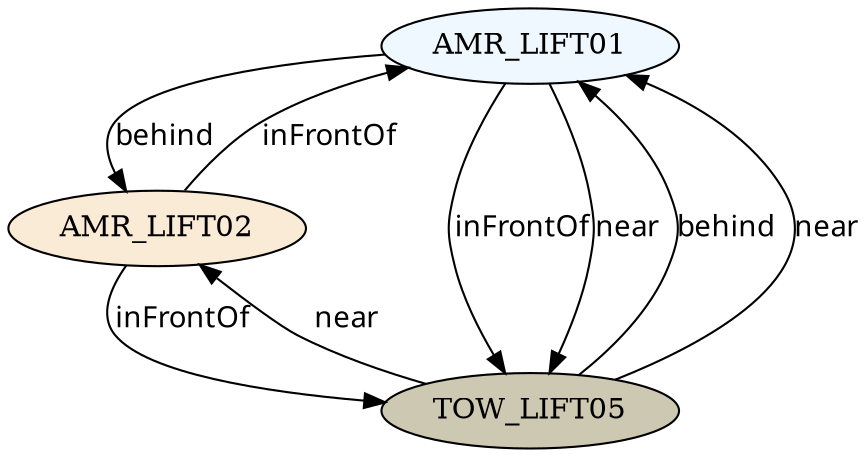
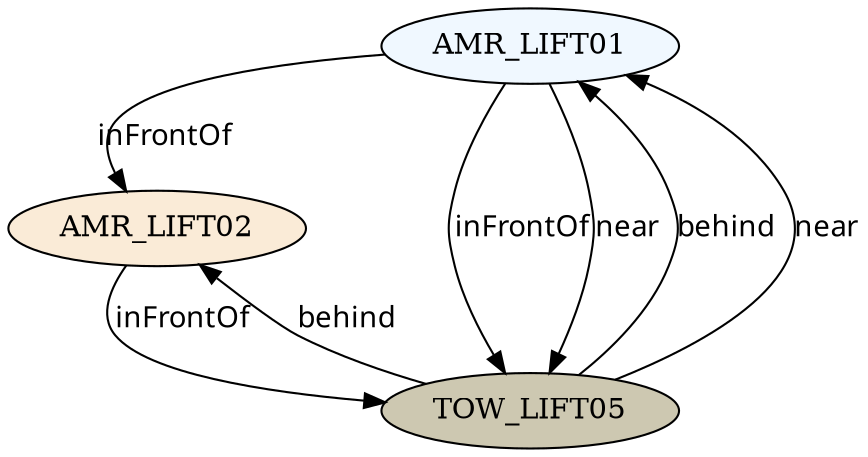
(276, 114) -> none
(165, 137) -> (165, 137)
(347, 320) -> (347, 320)
